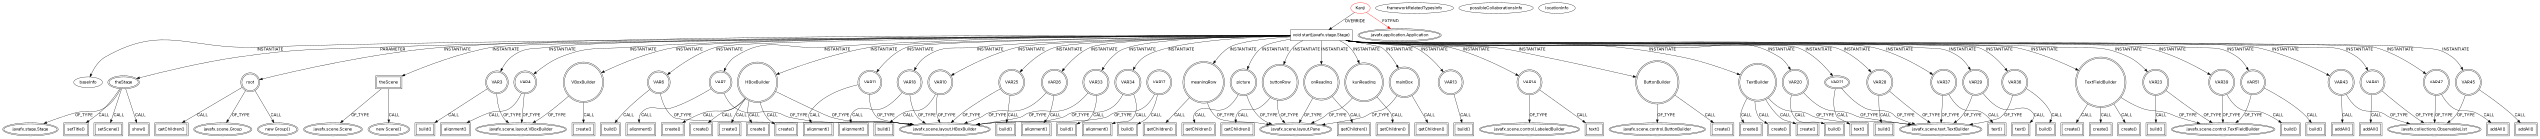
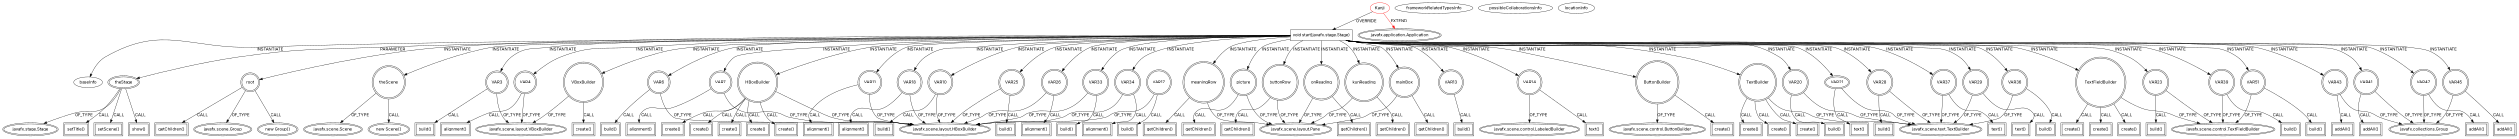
(389, 82) -> (389, 82)
(2434, 129) -> (2424, 129)
